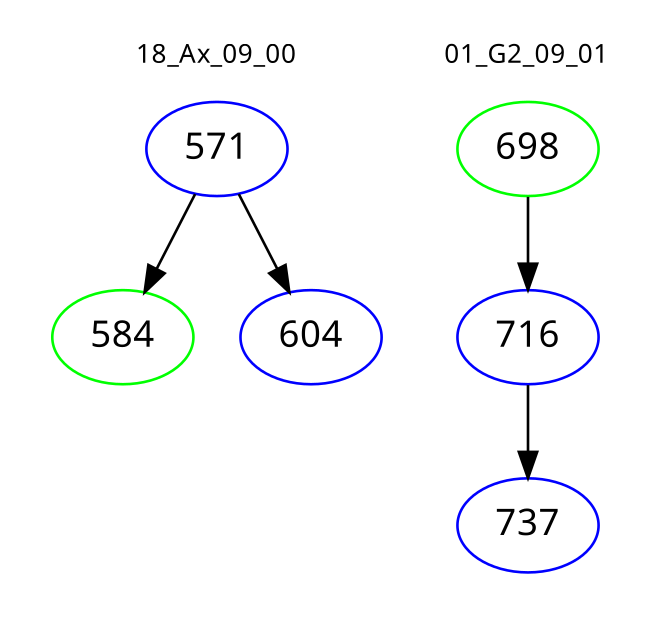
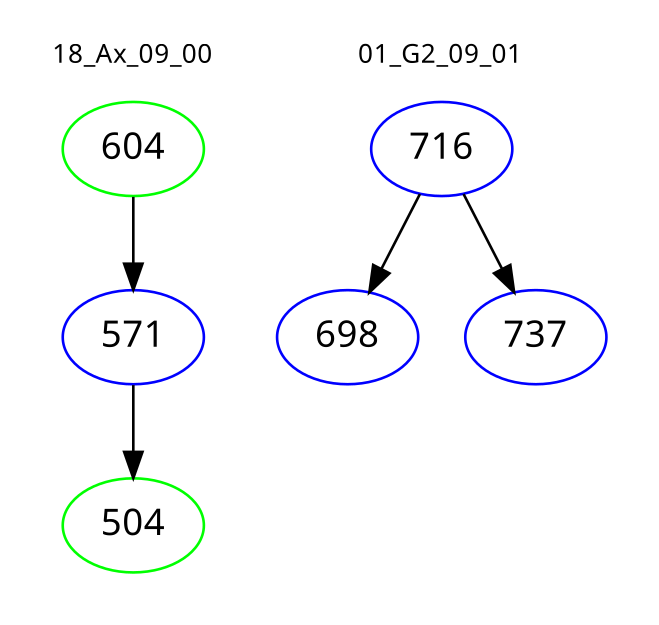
(528, 149) -> (348, 337)
(528, 230) -> (401, 231)
(258, 231) -> (133, 230)
(123, 337) -> (133, 525)
(311, 337) -> (133, 149)
